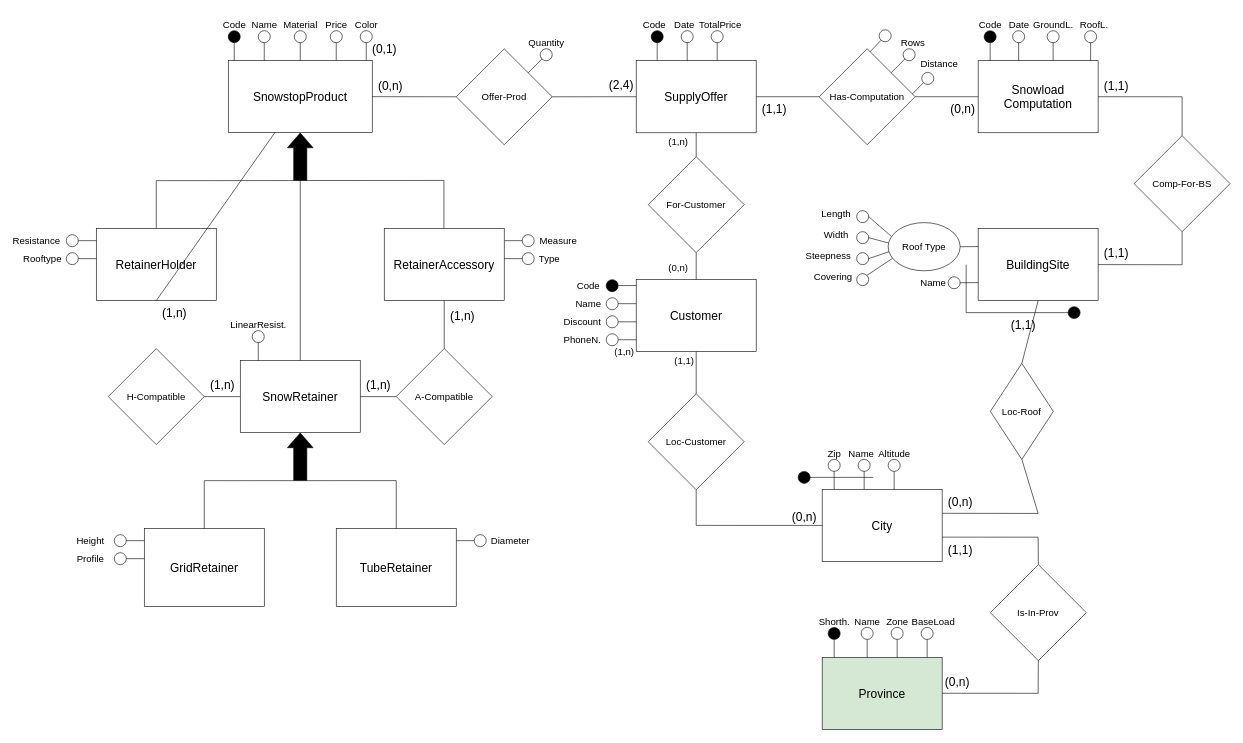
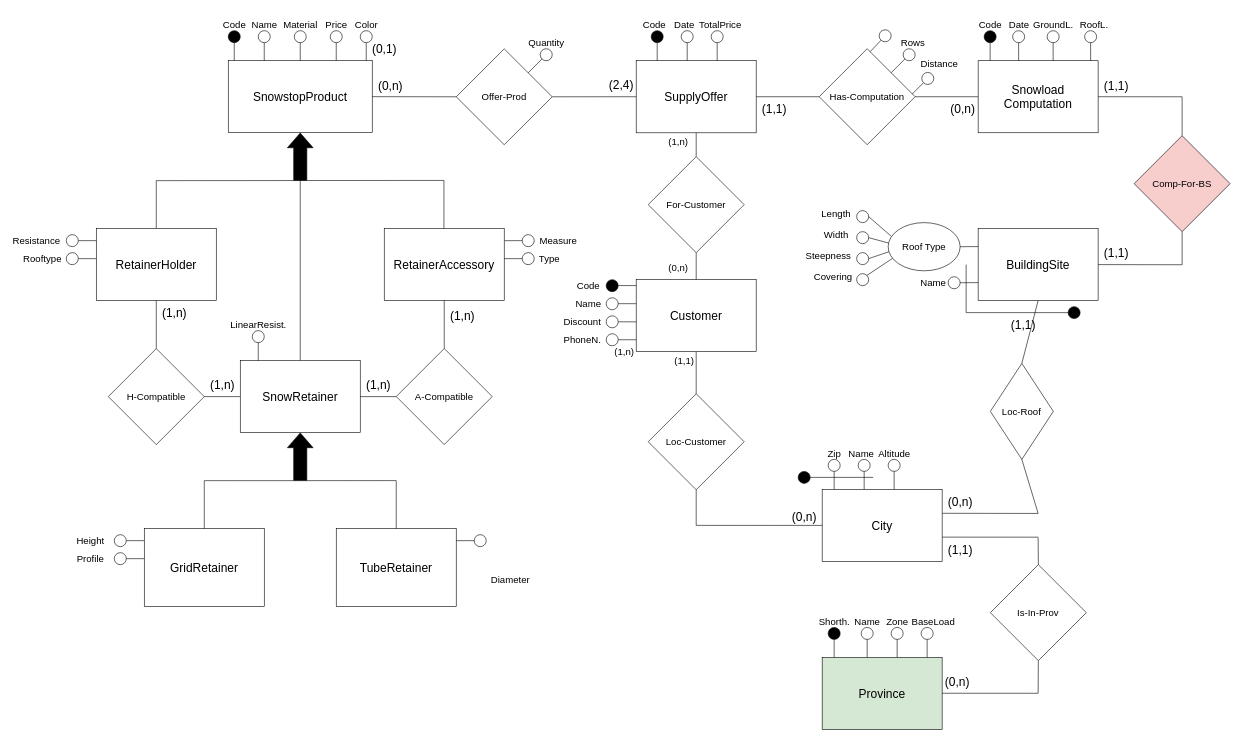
(1182, 184) -> (1182, 184)
(215, 217) -> (156, 325)
(510, 541) -> (510, 580)
